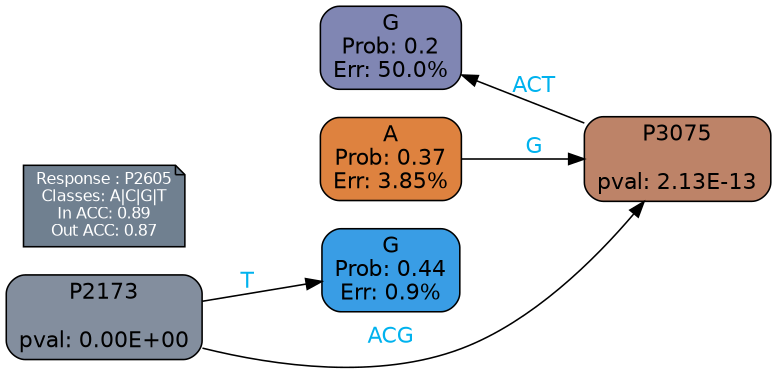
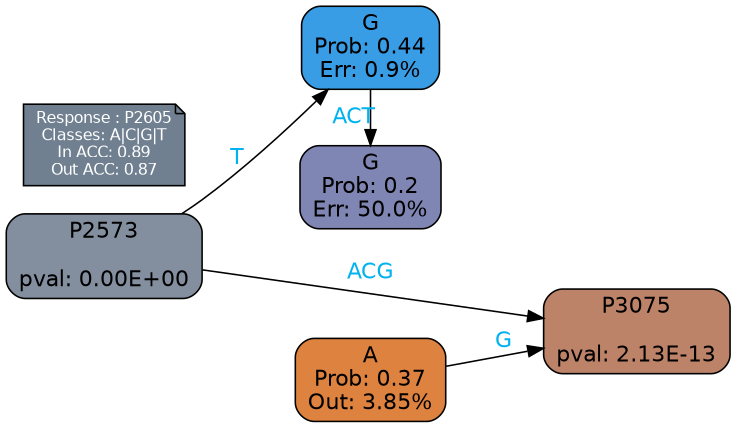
(530, 102) -> (371, 110)
(391, 159) -> (371, 380)
(104, 317) -> (104, 256)
